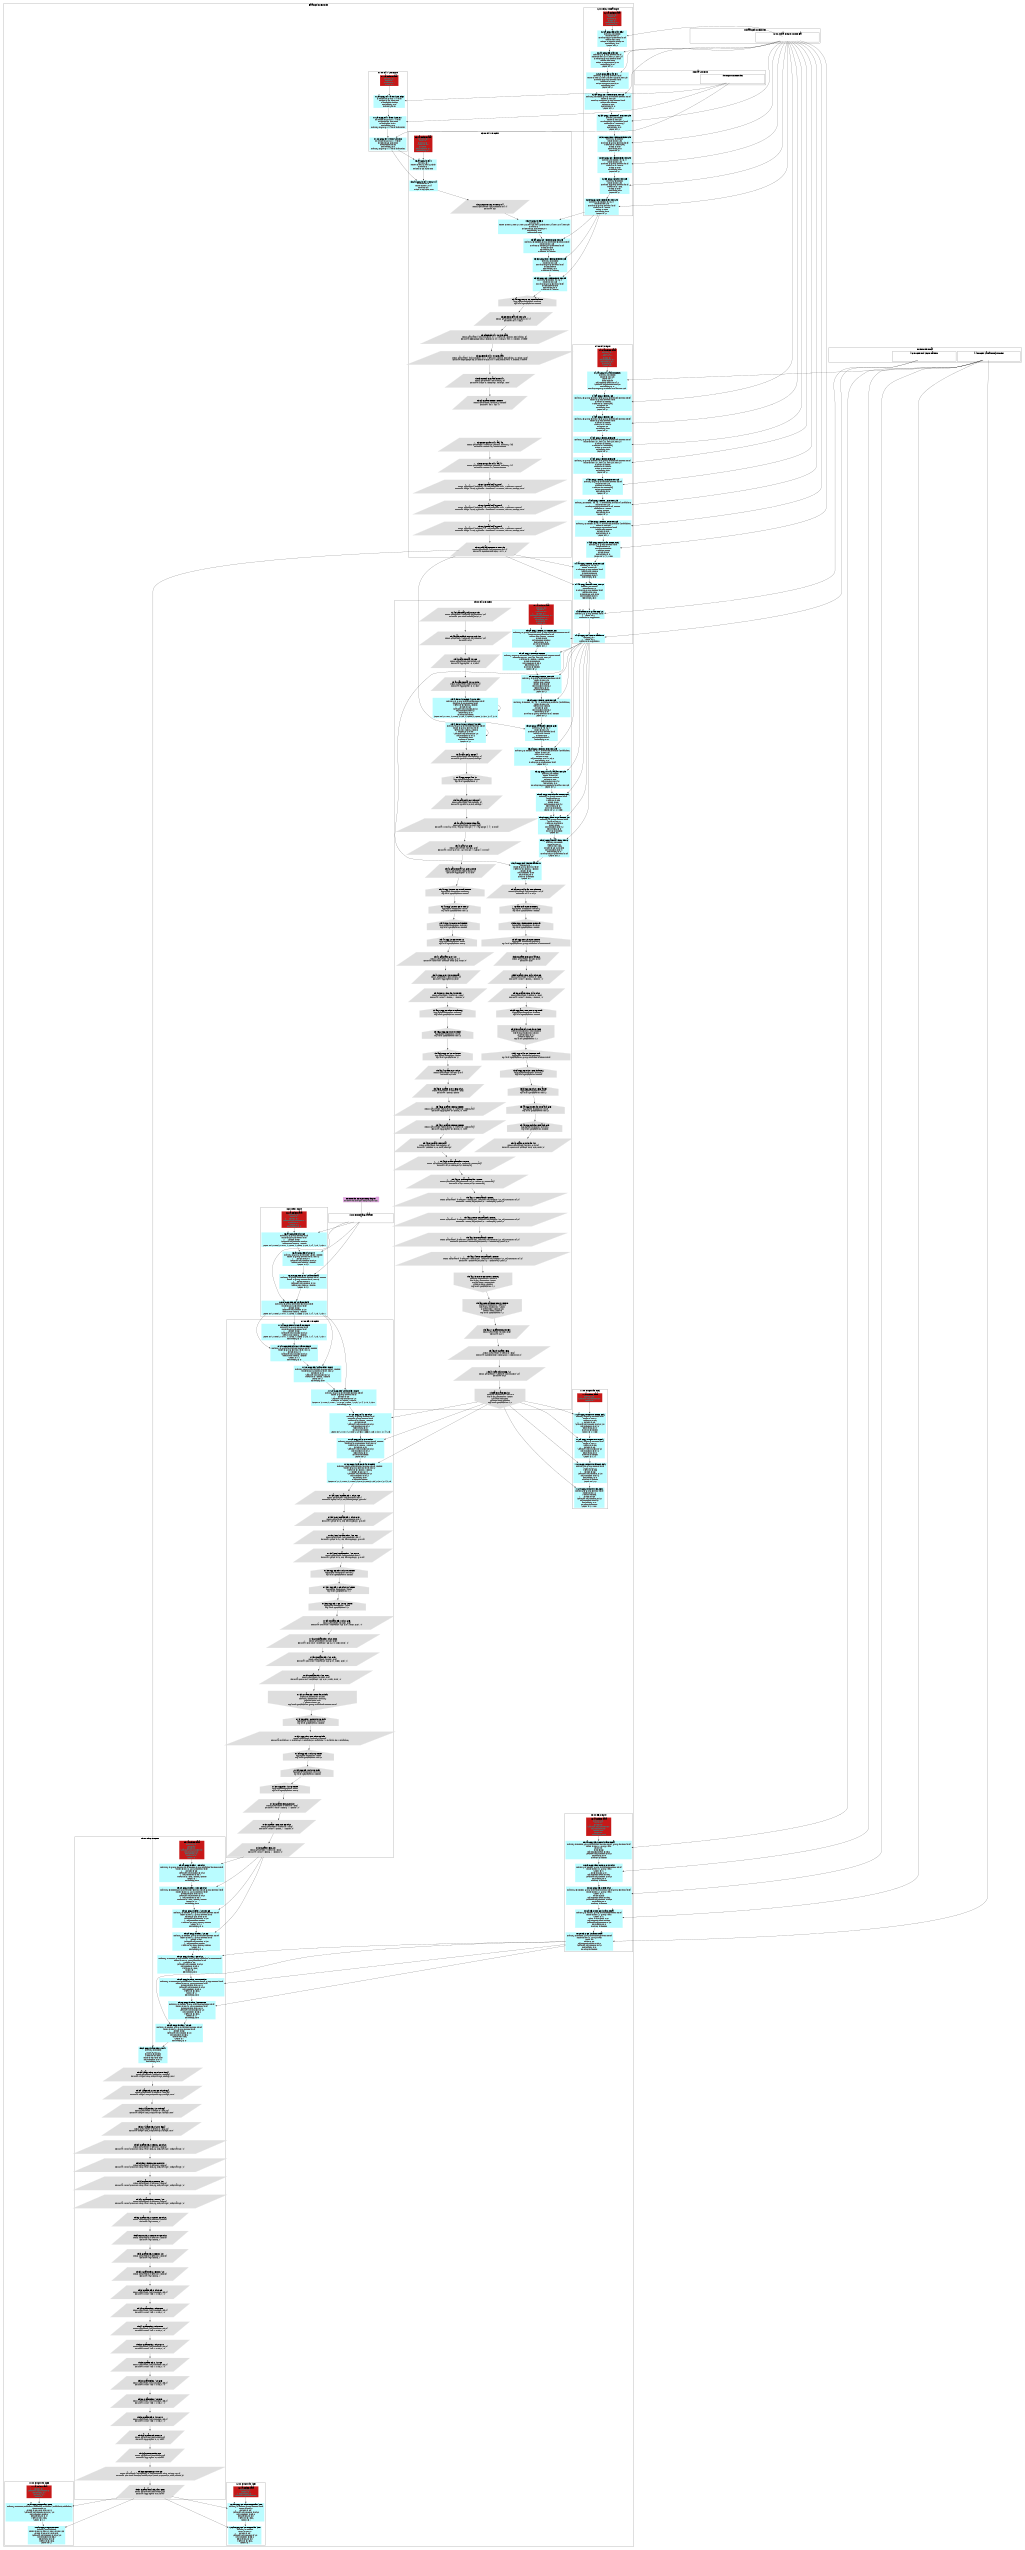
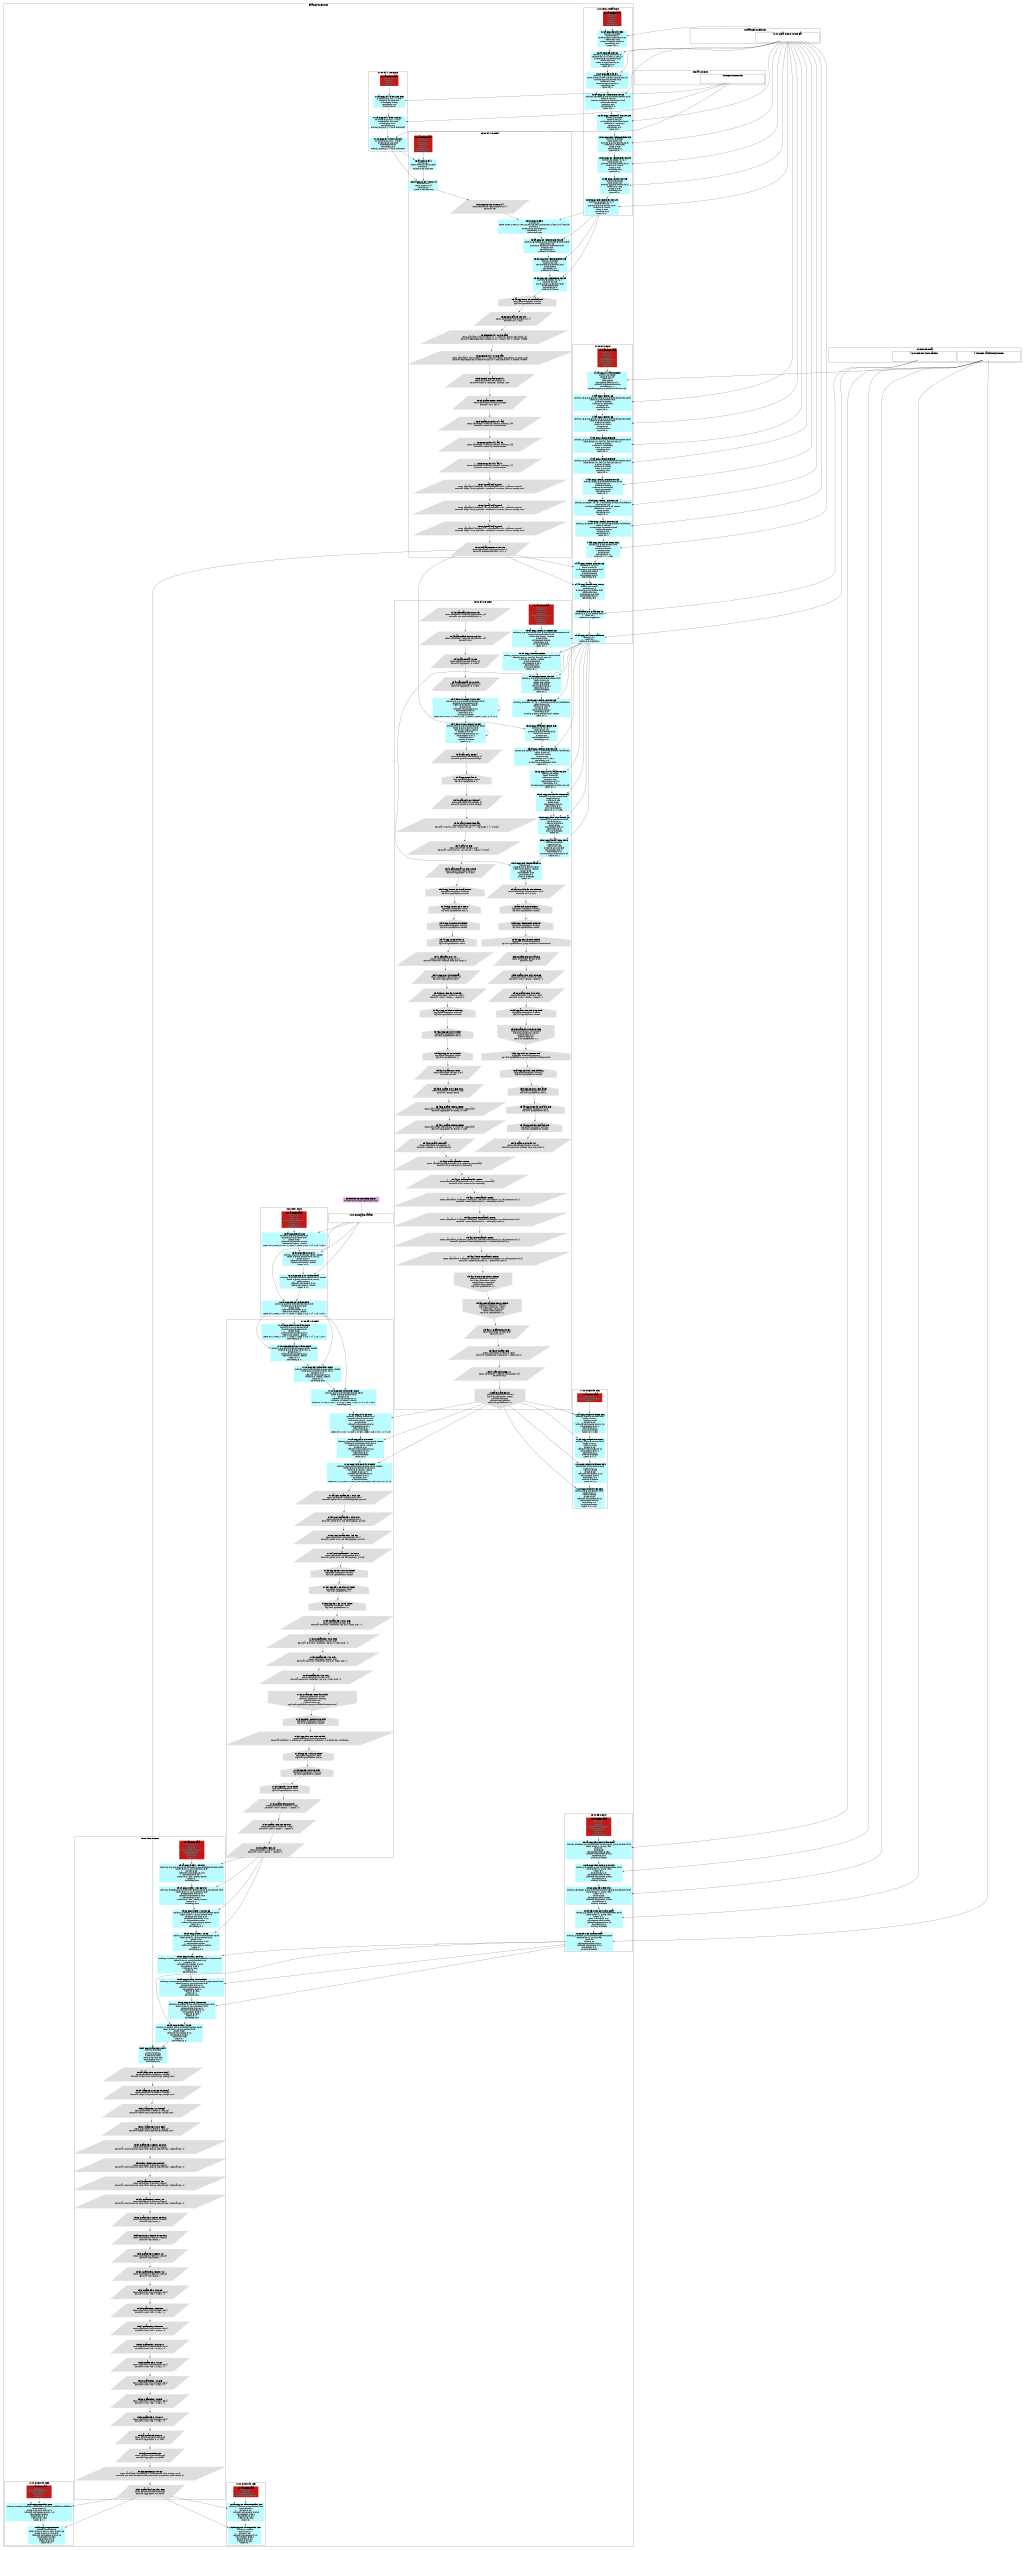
none -> (490, 424)
